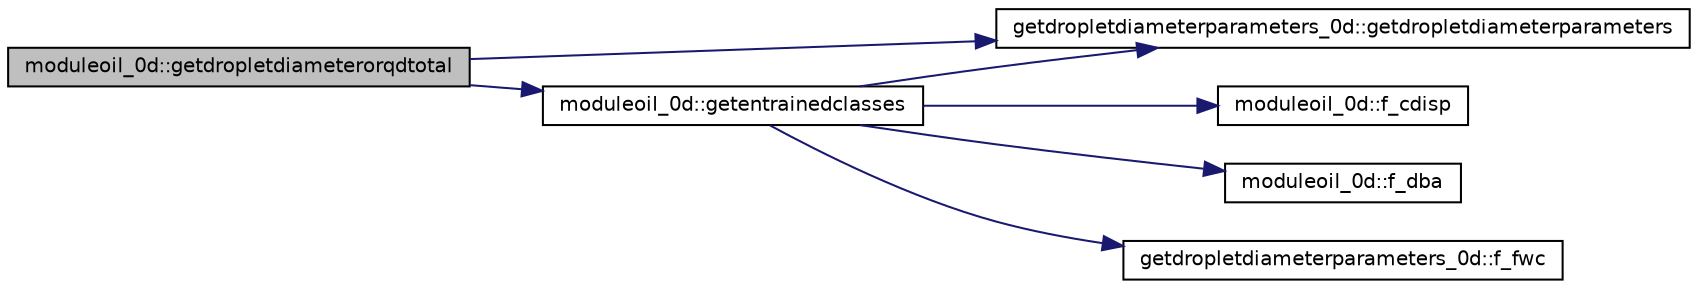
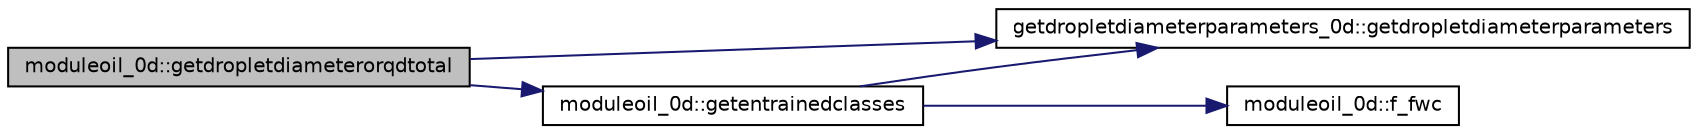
(1343, 106) -> none
(1343, 183) -> none
(1343, 260) -> (1343, 106)
